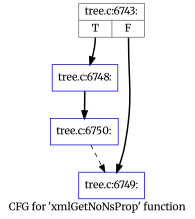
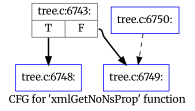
(85, 101) -> none
